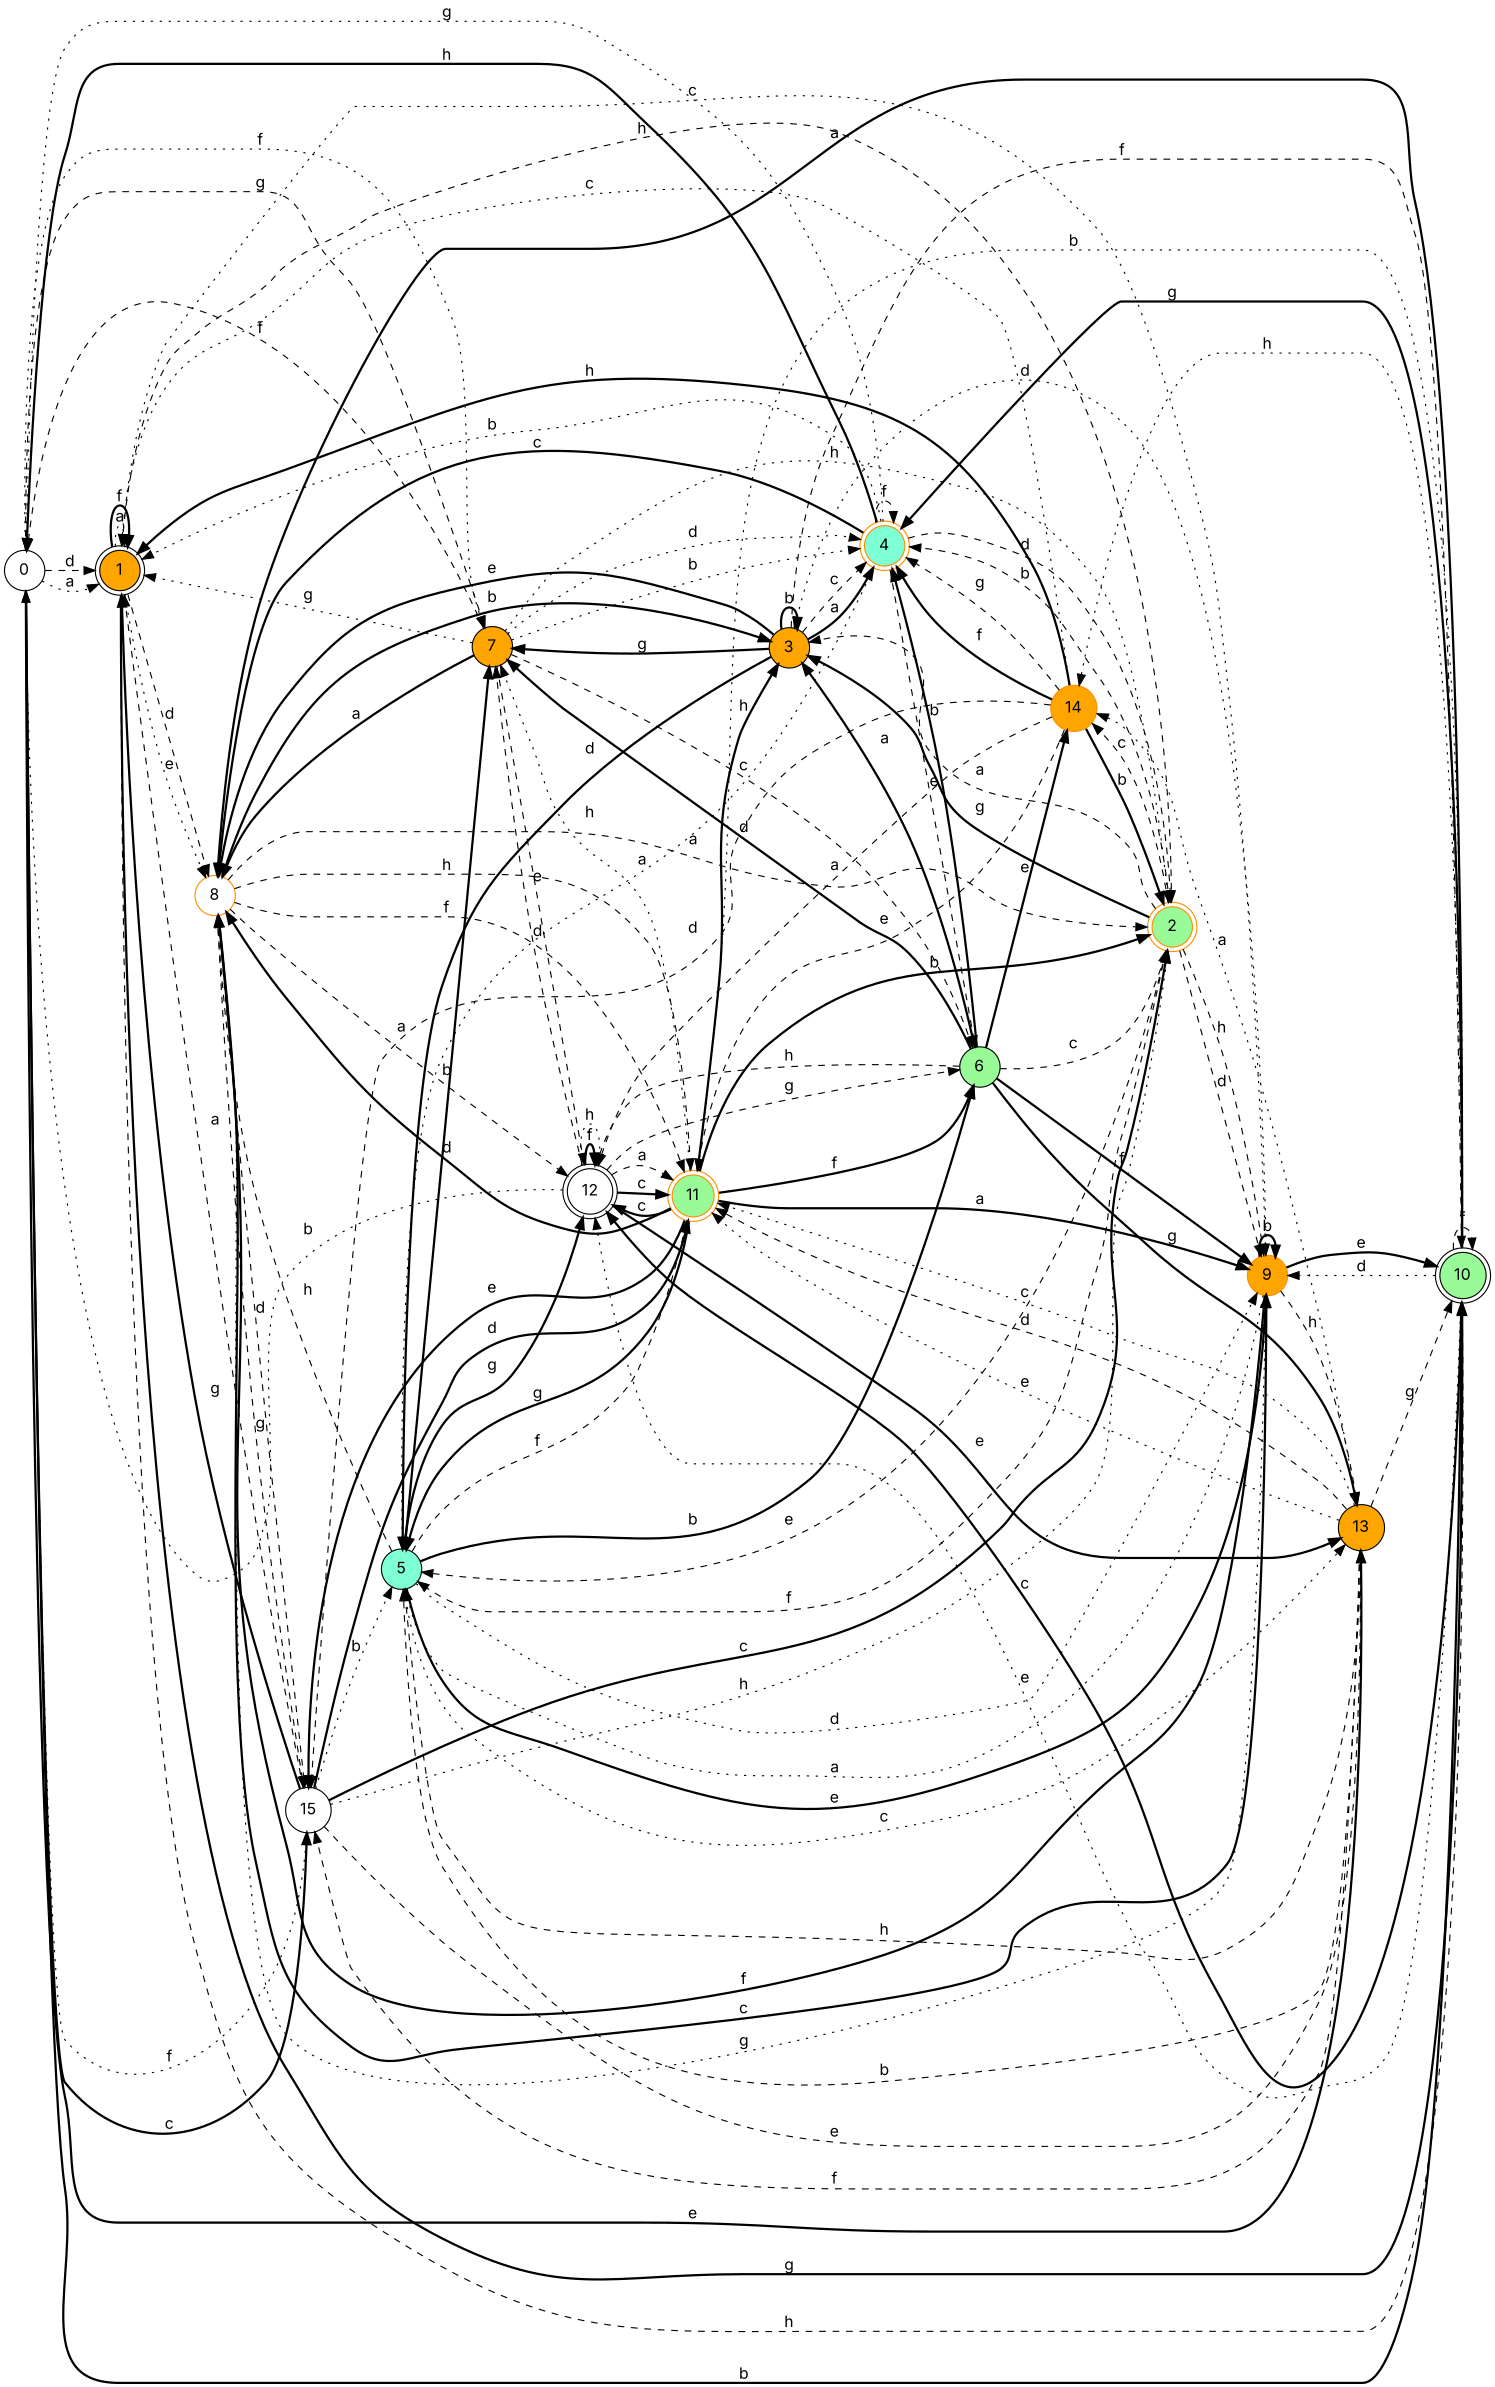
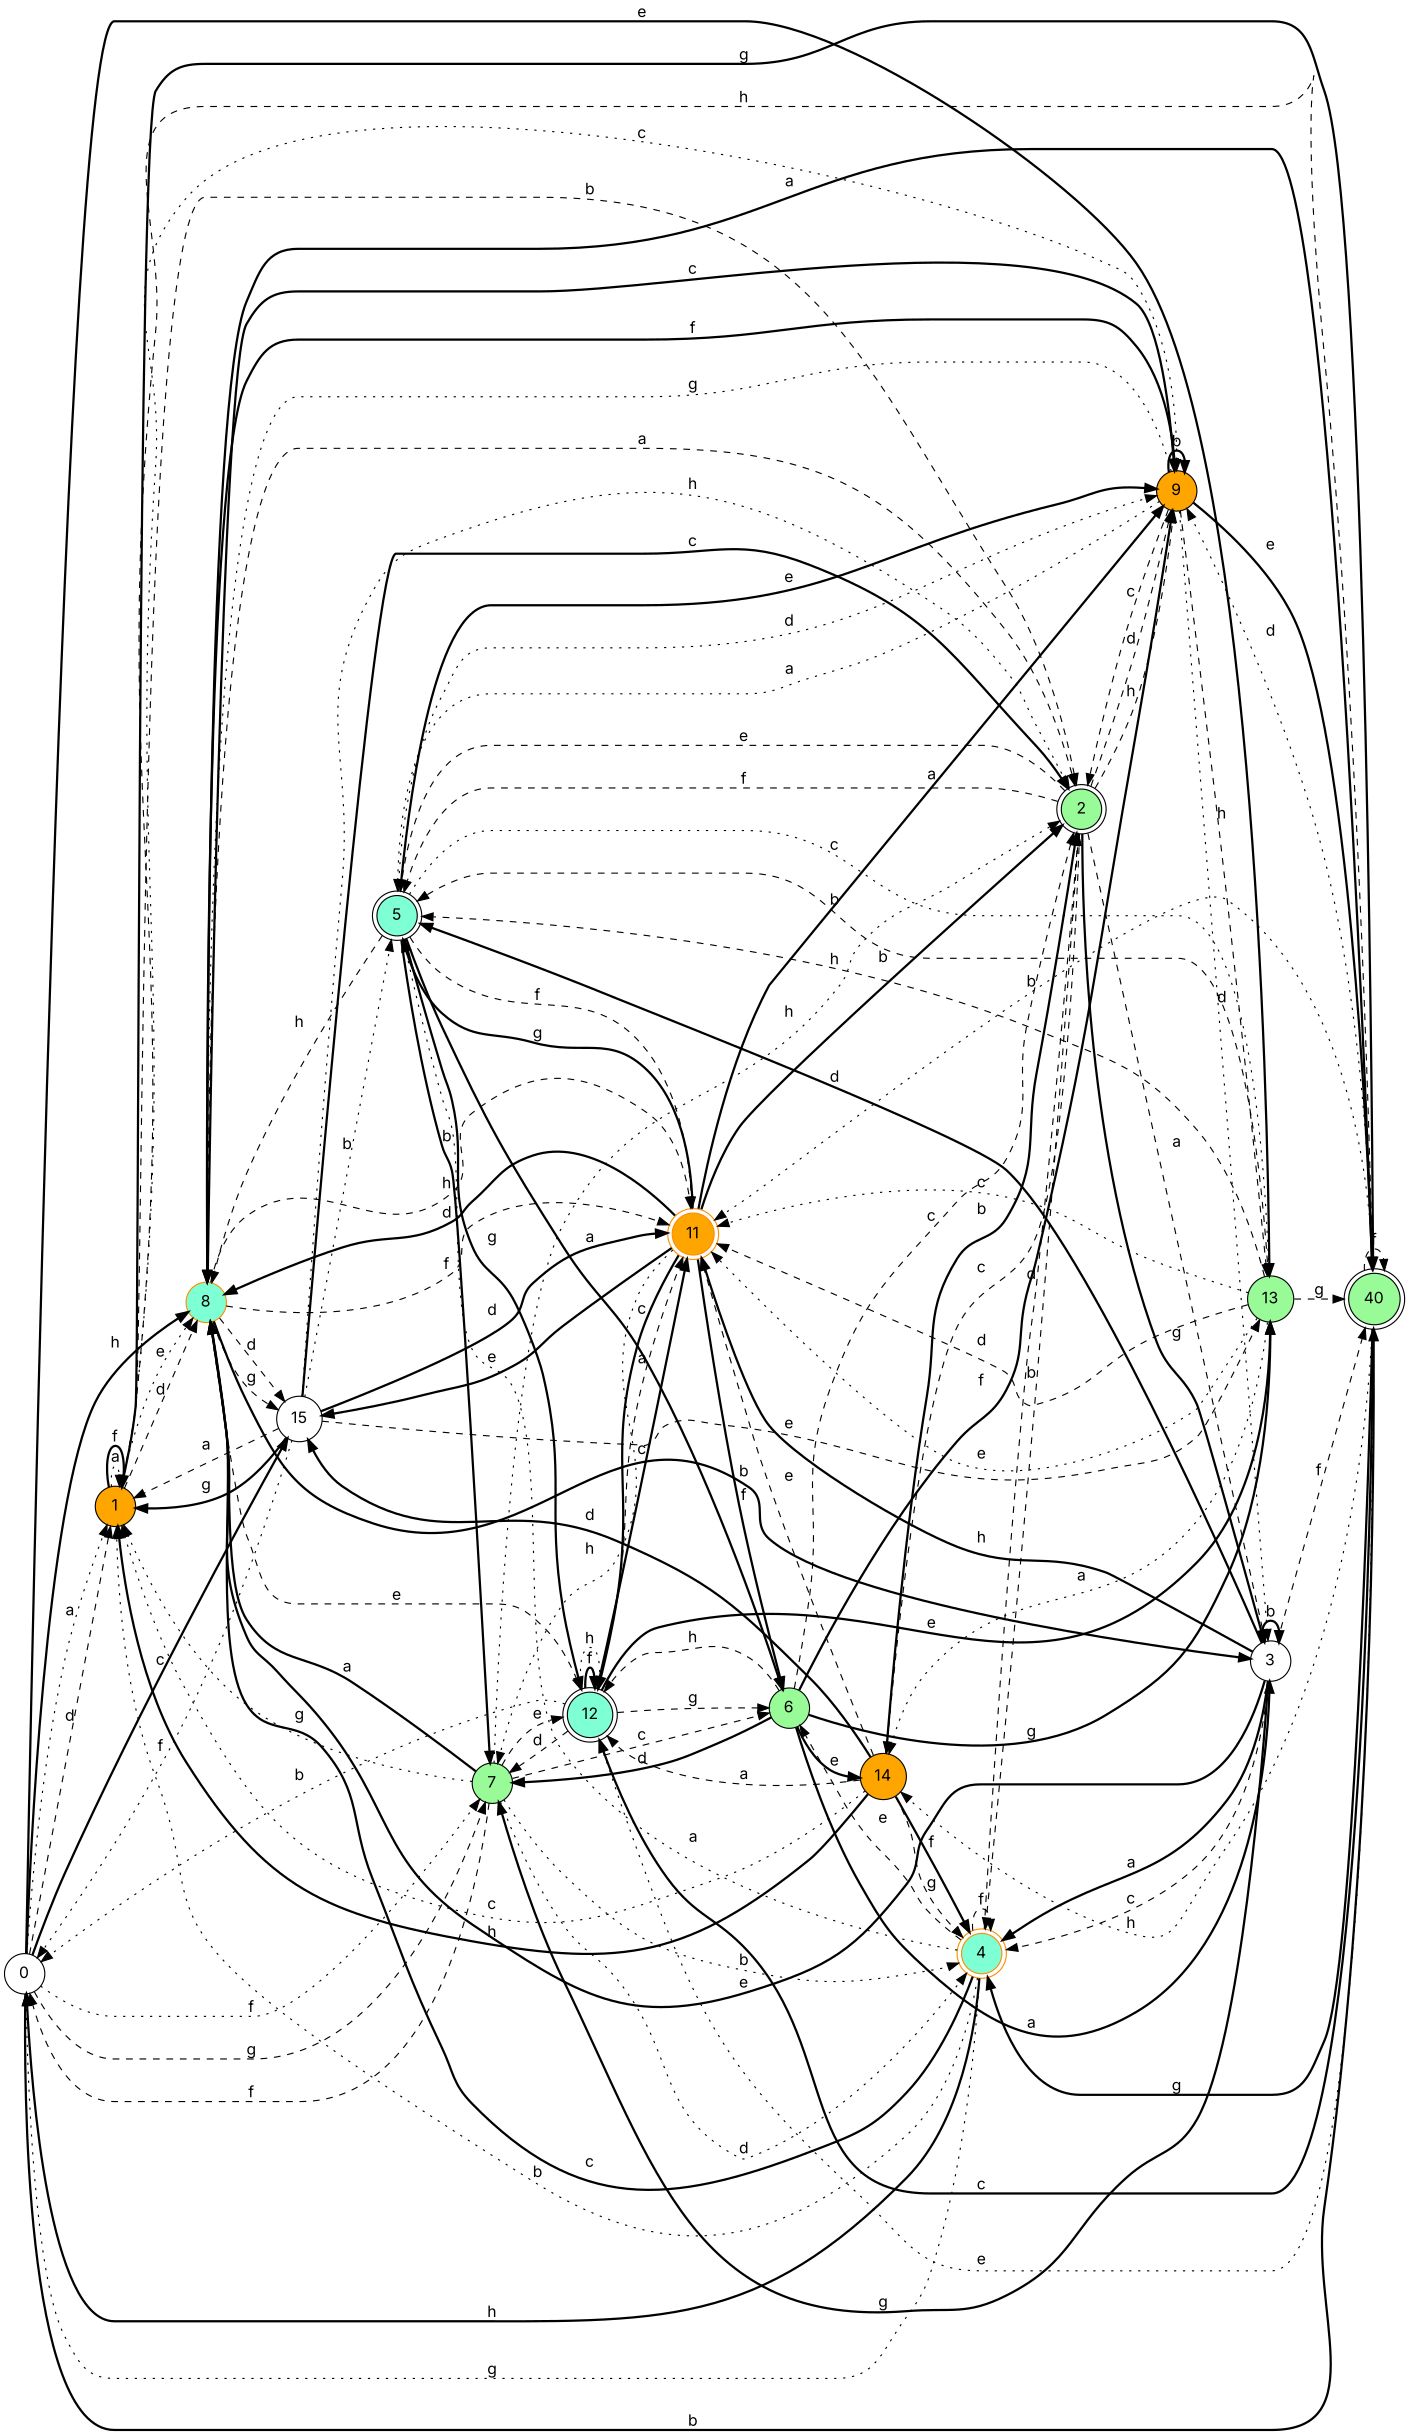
(642, 129) -> (590, 190)
(120, 571) -> (115, 1506)
none -> (1124, 640)
(492, 647) -> (492, 1783)
(789, 648) -> (1271, 1661)
(1074, 708) -> (883, 1777)
(949, 823) -> none
(215, 896) -> (206, 1302)
(722, 918) -> (923, 1531)
(1172, 927) -> (1081, 809)
(427, 1021) -> (635, 1549)
(402, 1027) -> (397, 1596)
(590, 1191) -> (590, 1715)
(693, 1196) -> (693, 1234)
(1268, 1276) -> (1177, 491)
(1463, 1276) -> (1374, 1299)
(693, 1520) -> (590, 1238)
(1361, 1528) -> (1271, 1299)
(402, 1569) -> (397, 916)
none -> (50, 1616)
(1018, 2189) -> none
